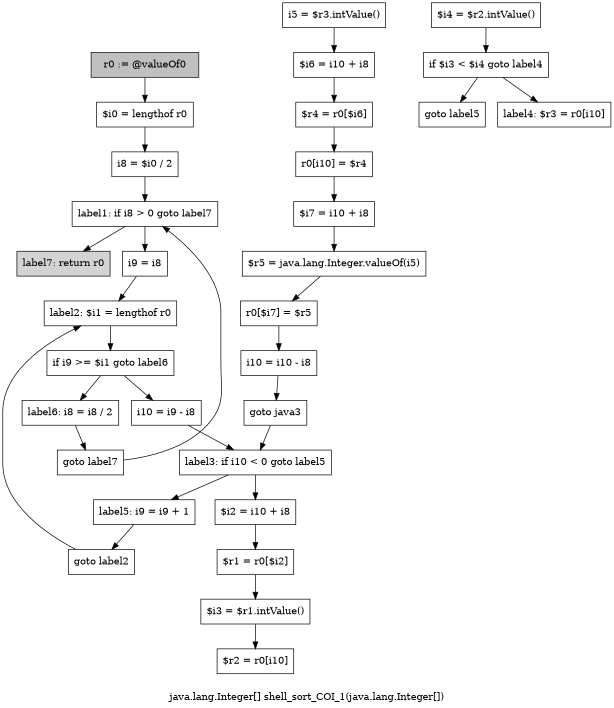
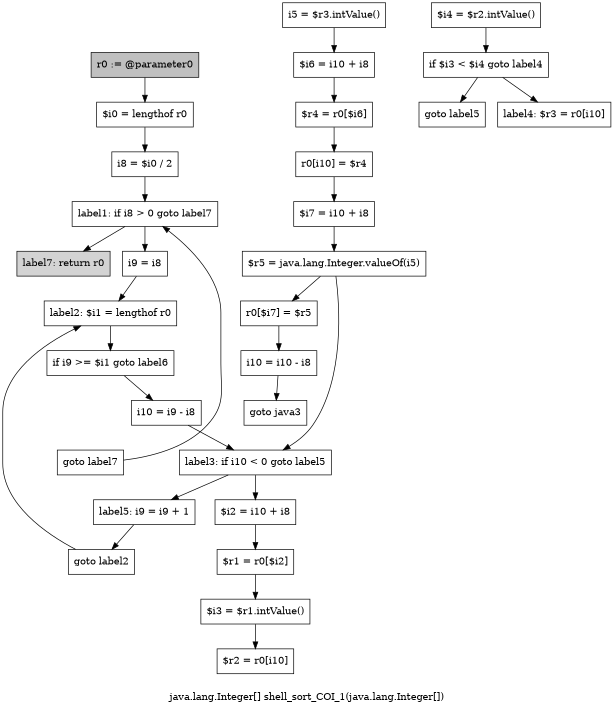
(145, 65) -> (145, 65)
(70, 413) -> none
(267, 434) -> (334, 369)
